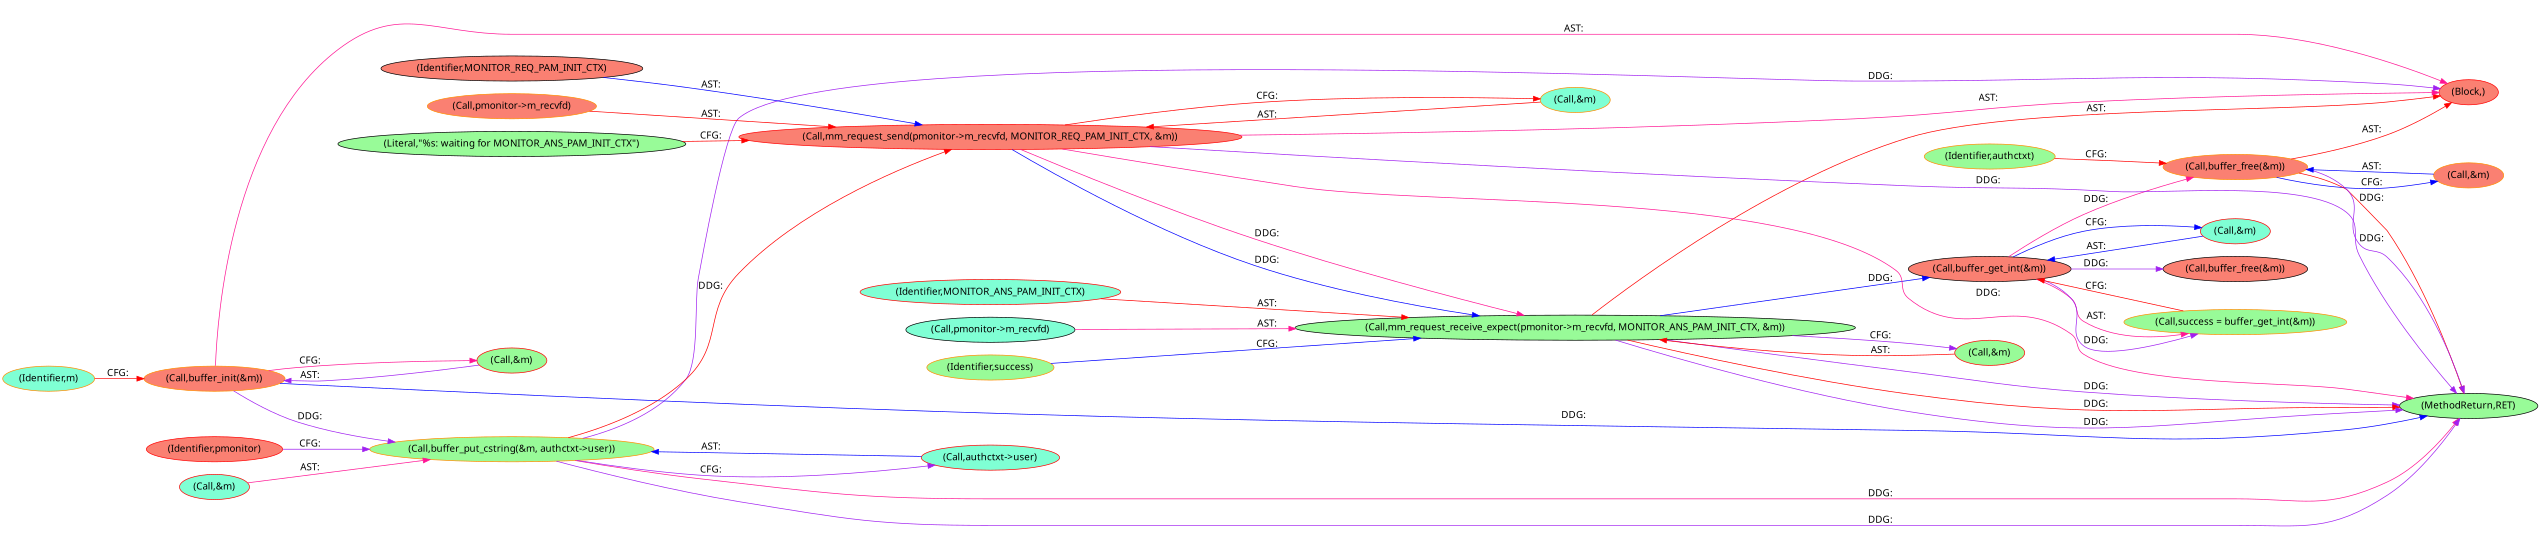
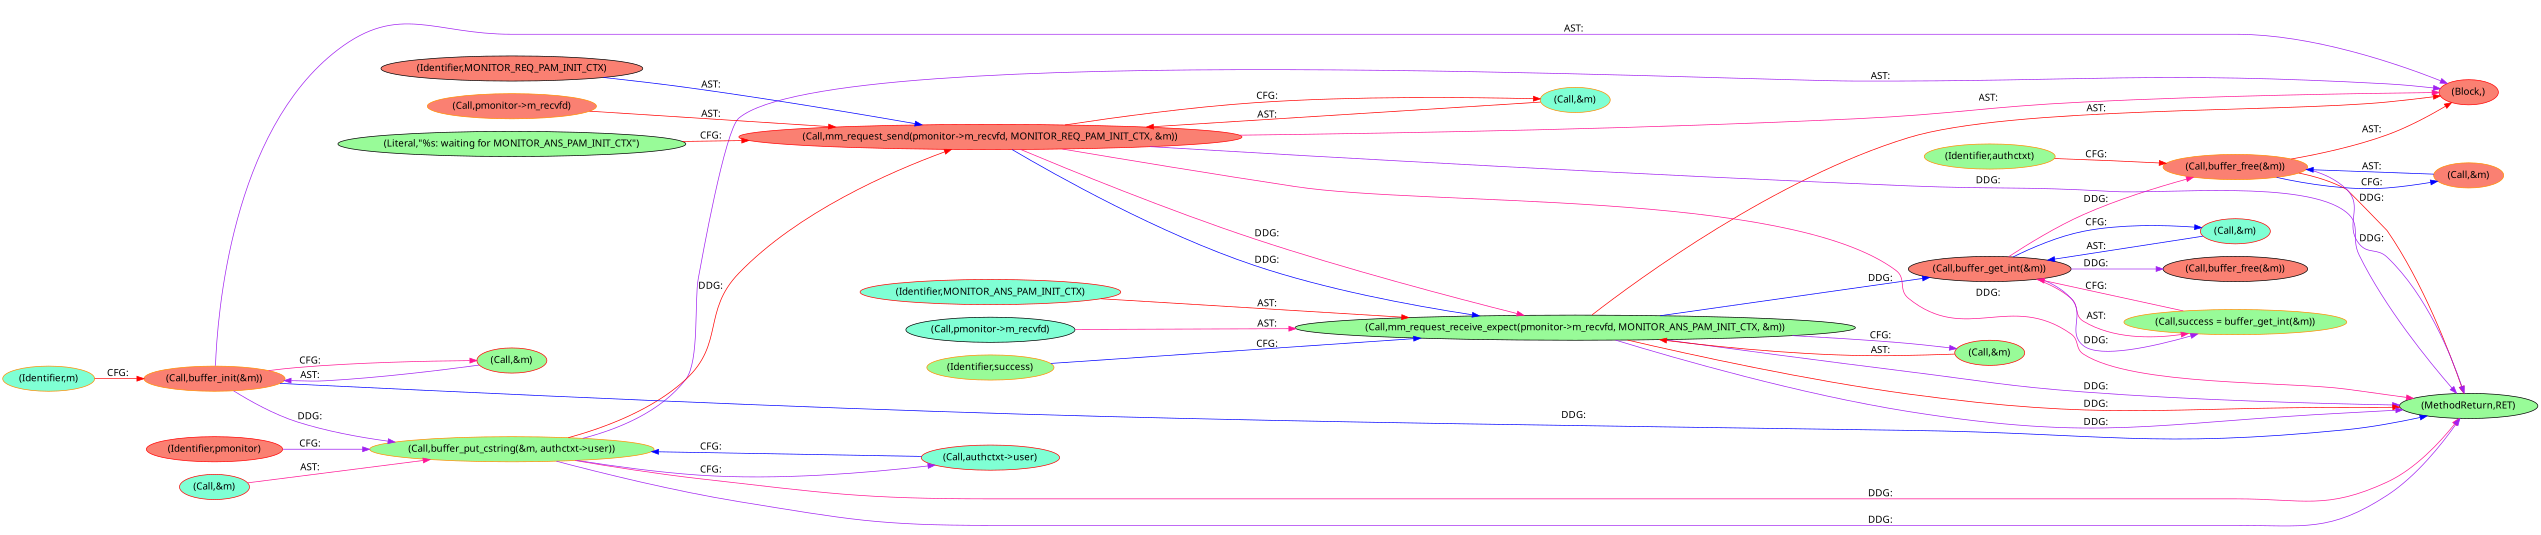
(1215, 34) -> (1215, 34)
(1882, 77) -> (1882, 77)
(2114, 296) -> (2114, 296)
(712, 447) -> (712, 447)
